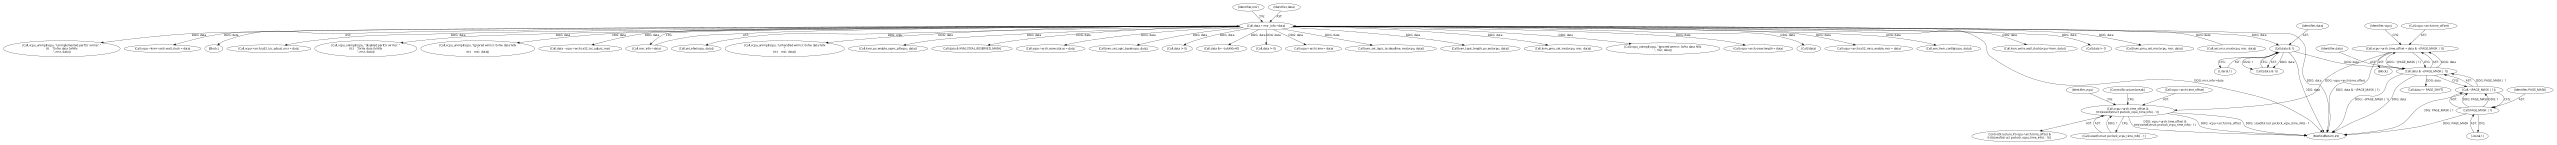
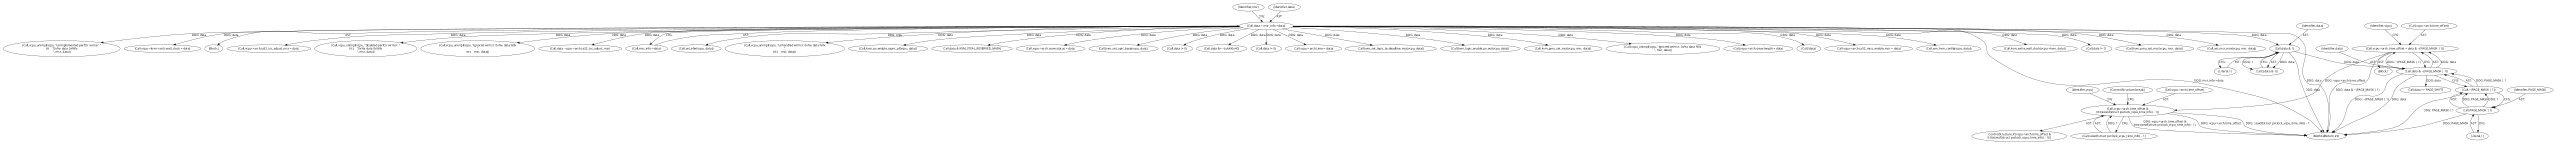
(1760, 27) -> (1755, 27)
(1480, 49) -> (1480, 49)
